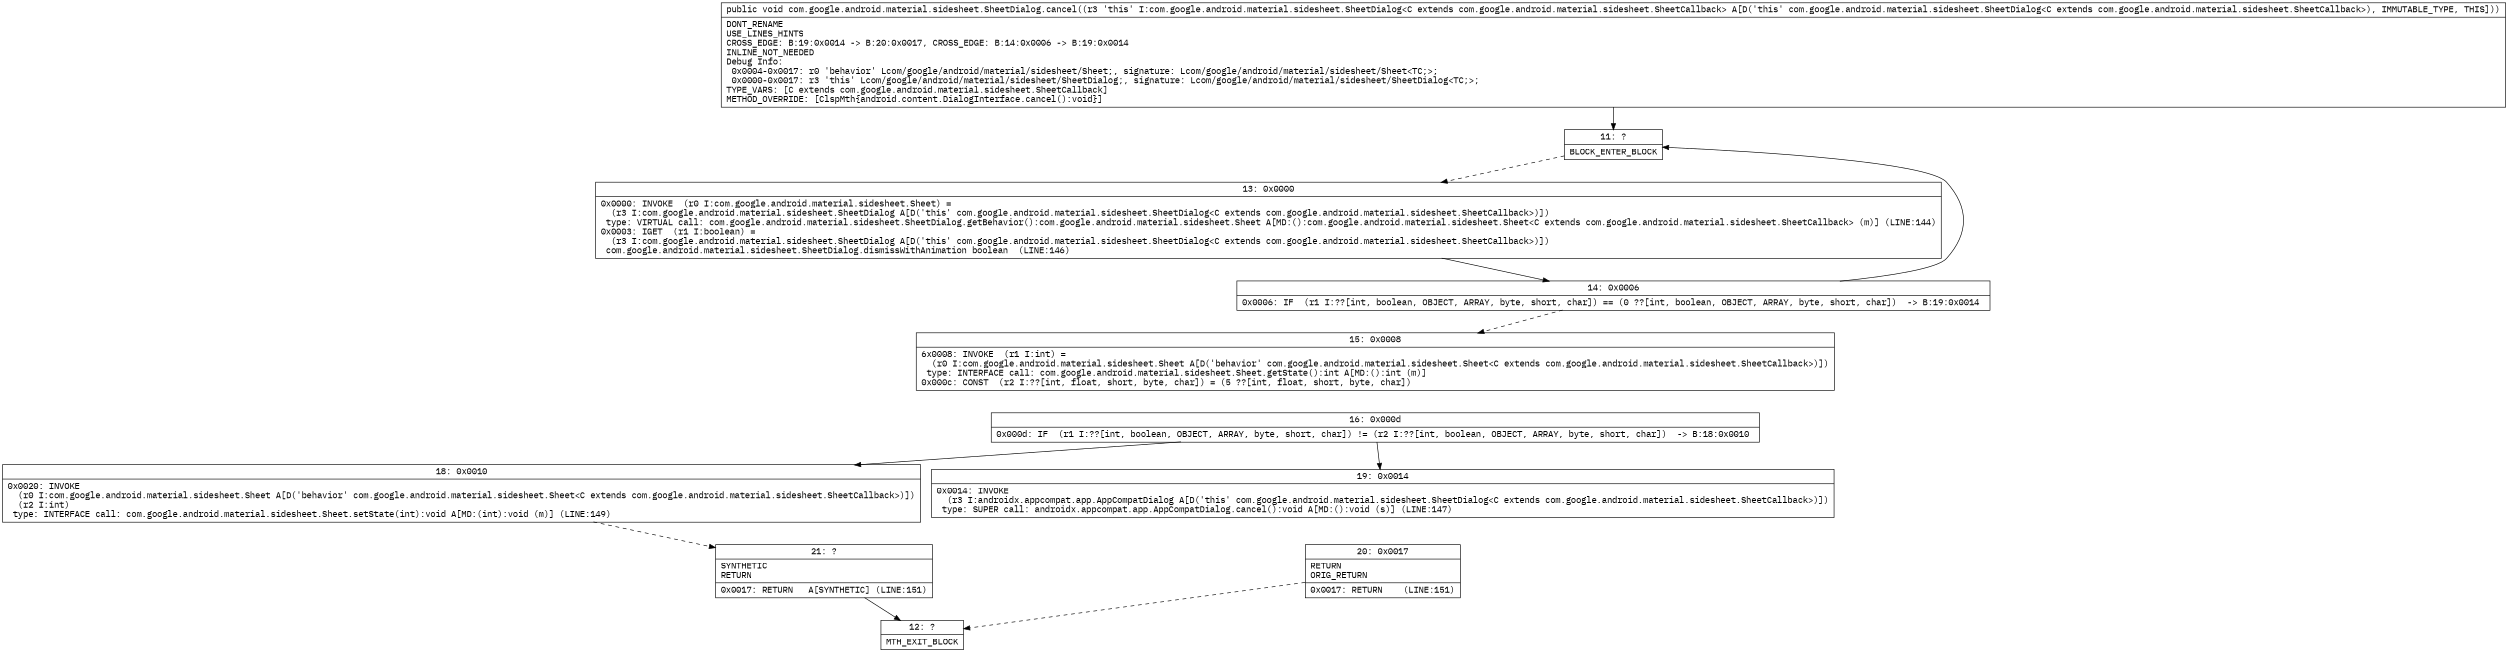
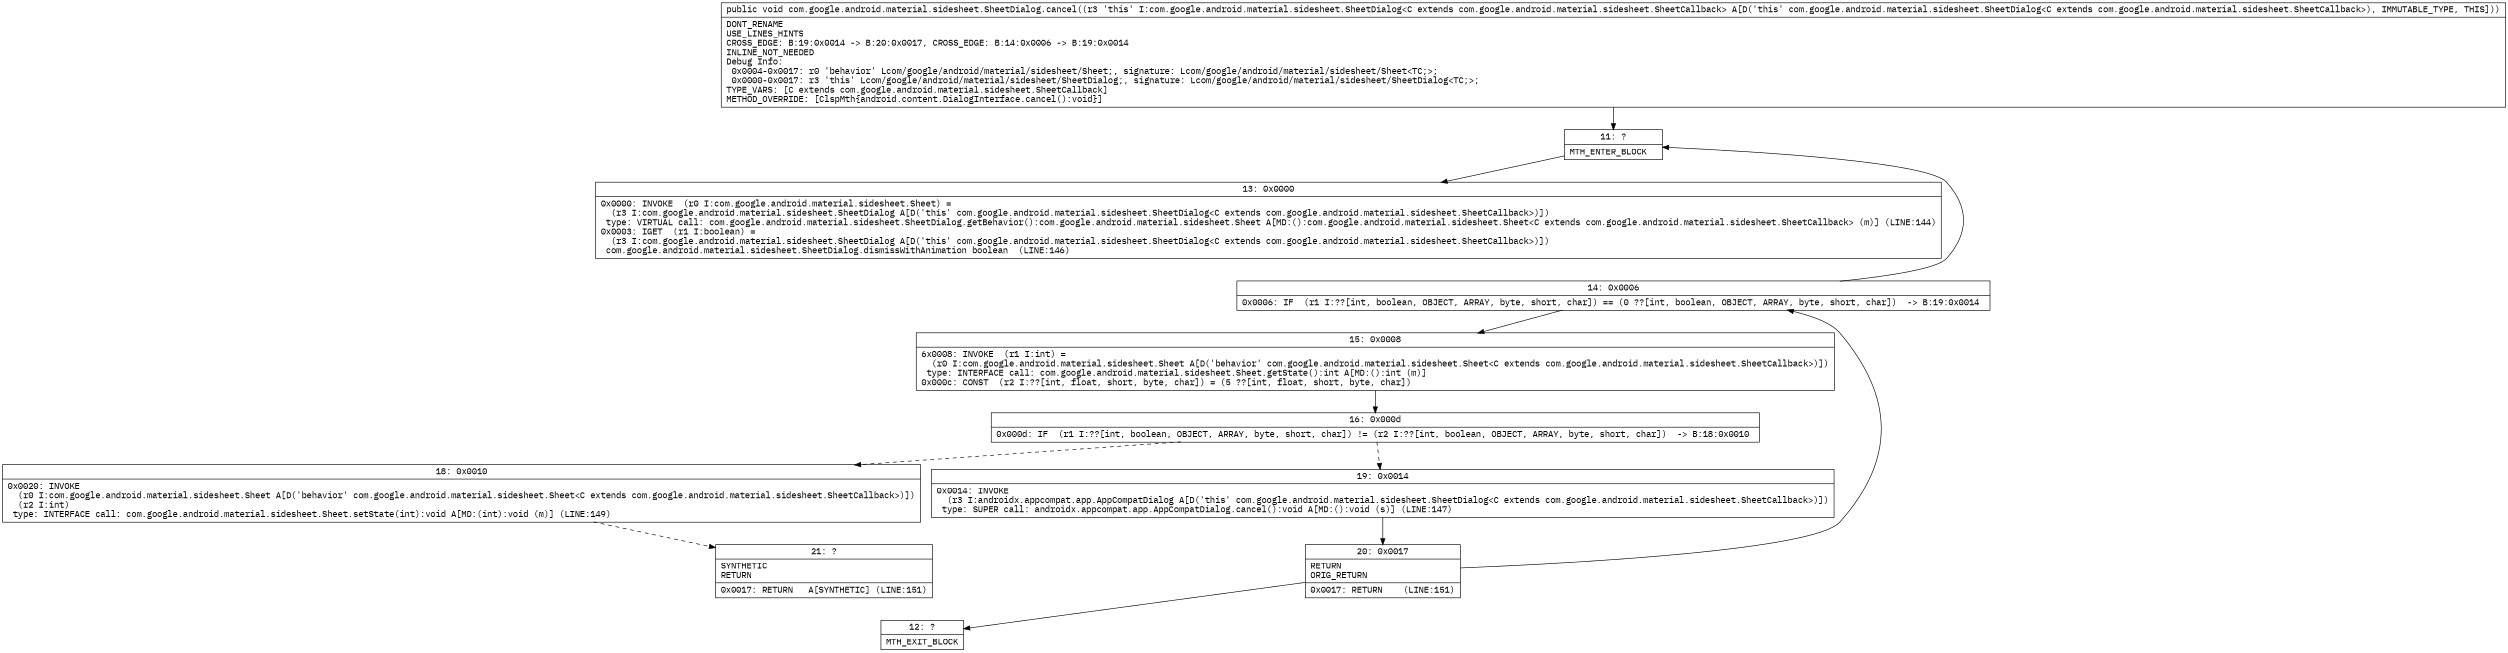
(1613, 152) -> (1608, 152)
(1506, 168) -> (1506, 168)
(1492, 269) -> (1783, 541)
(1523, 321) -> (1523, 321)
none -> (1375, 398)
(1021, 453) -> (1021, 453)
(1378, 453) -> (1378, 453)
none -> (1383, 528)
(1138, 605) -> (1138, 605)
(880, 607) -> none
